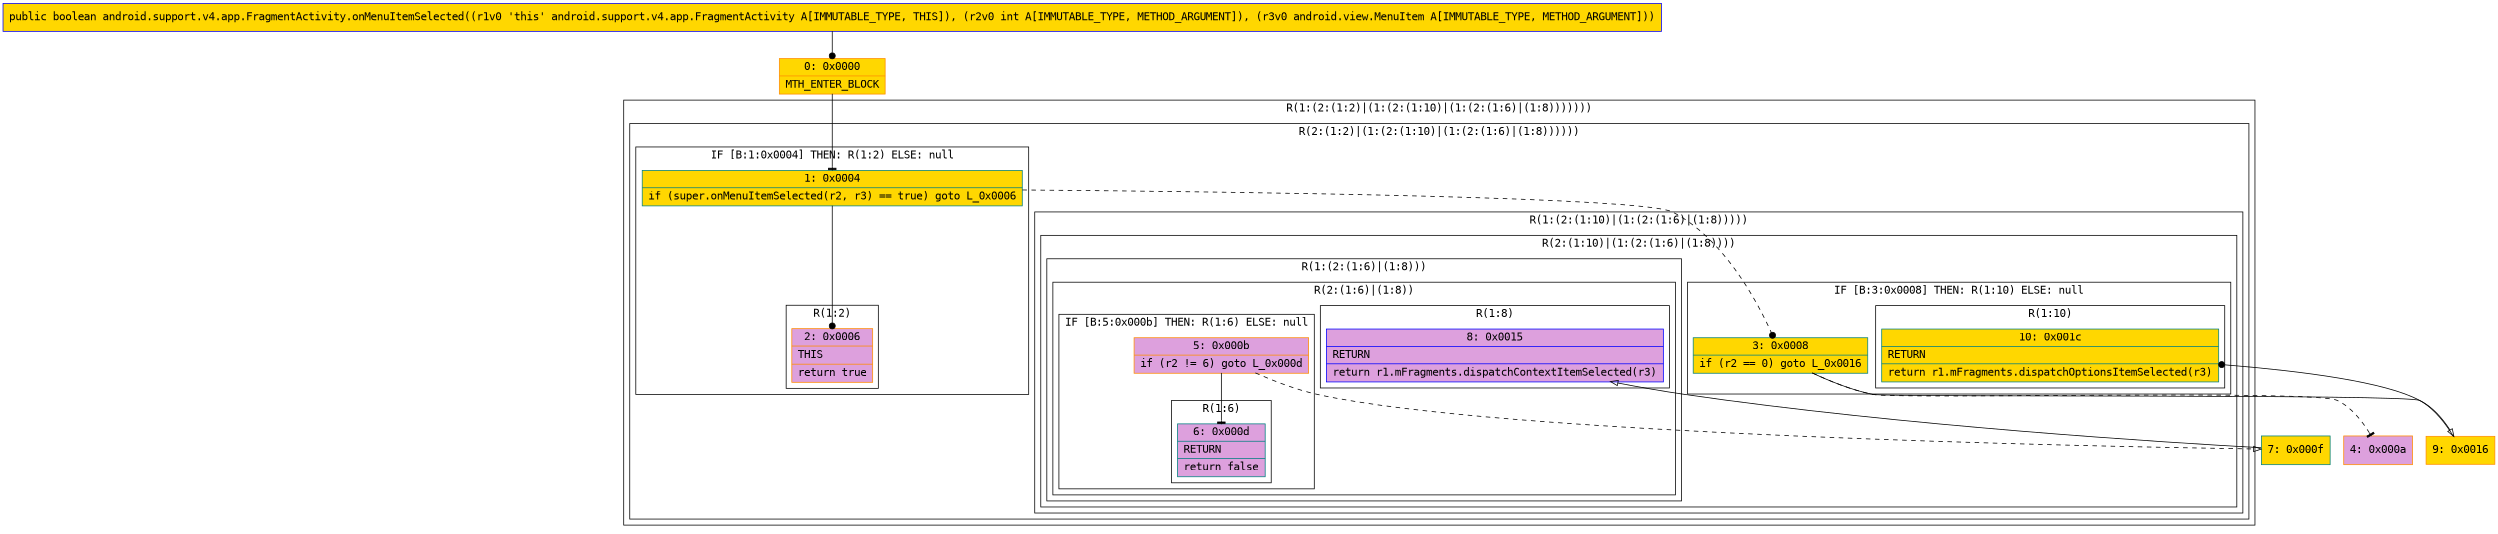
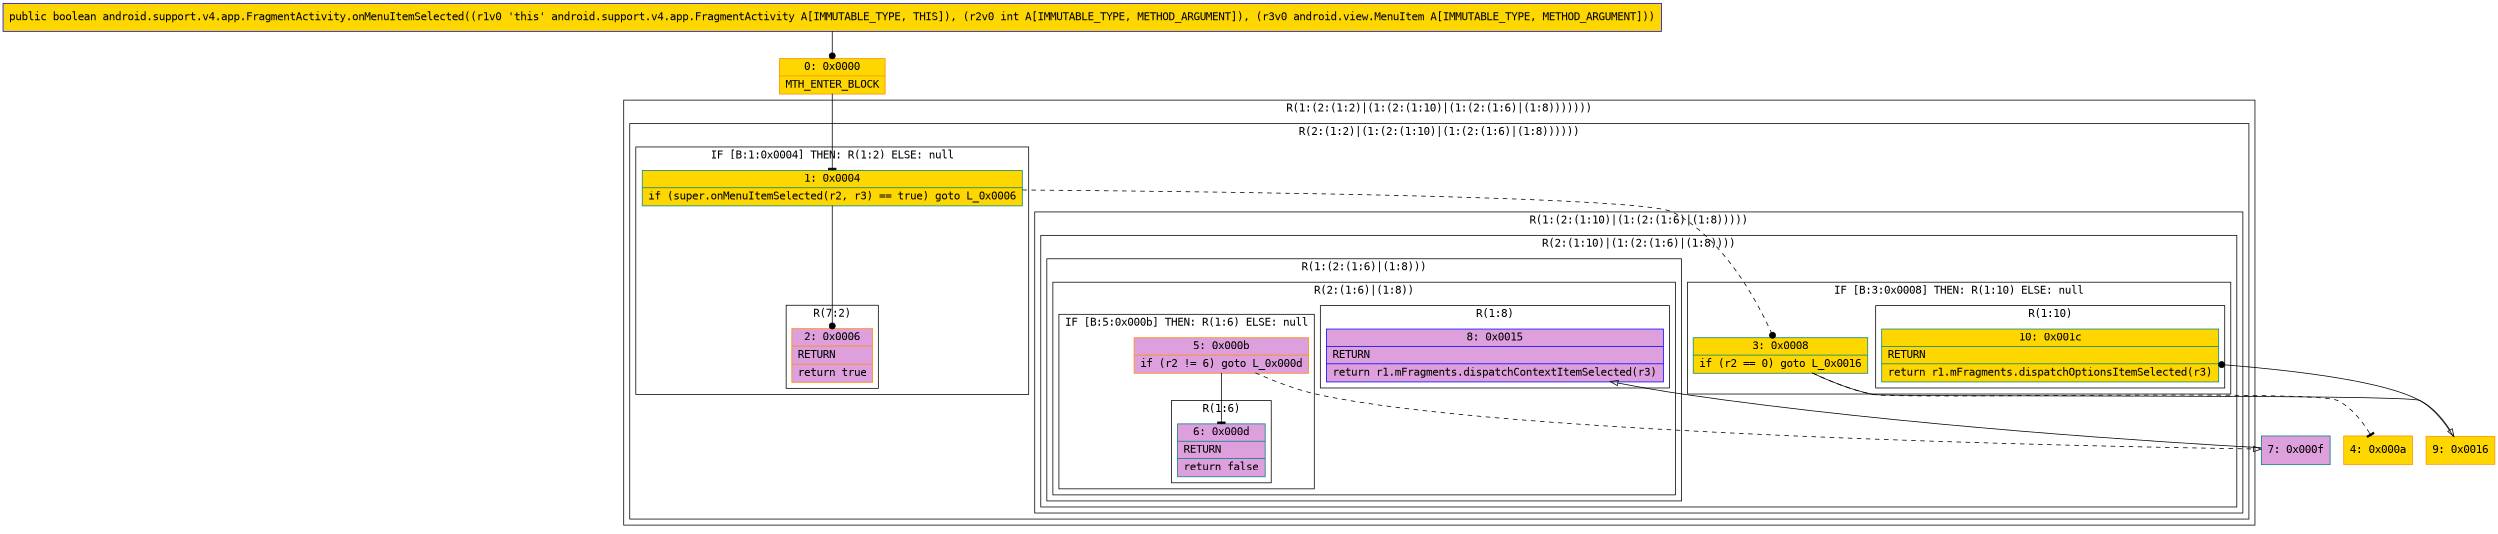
(832, 314) -> (832, 314)
(811, 355) -> (817, 355)
(2296, 450) -> (2296, 450)
(2378, 450) -> (2378, 450)
